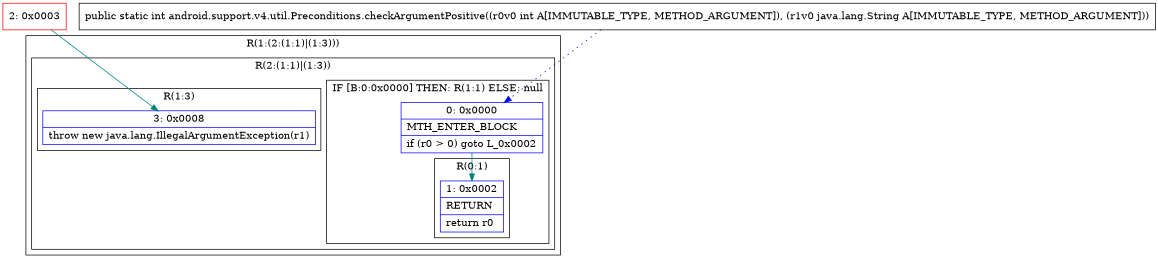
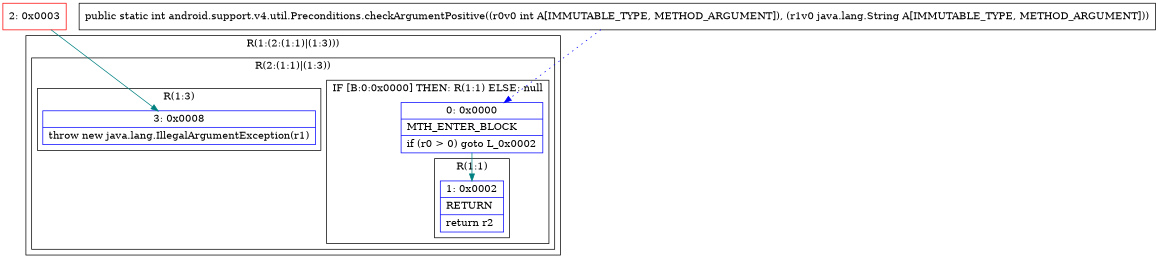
(472, 167) -> (472, 167)
(470, 223) -> (470, 223)
